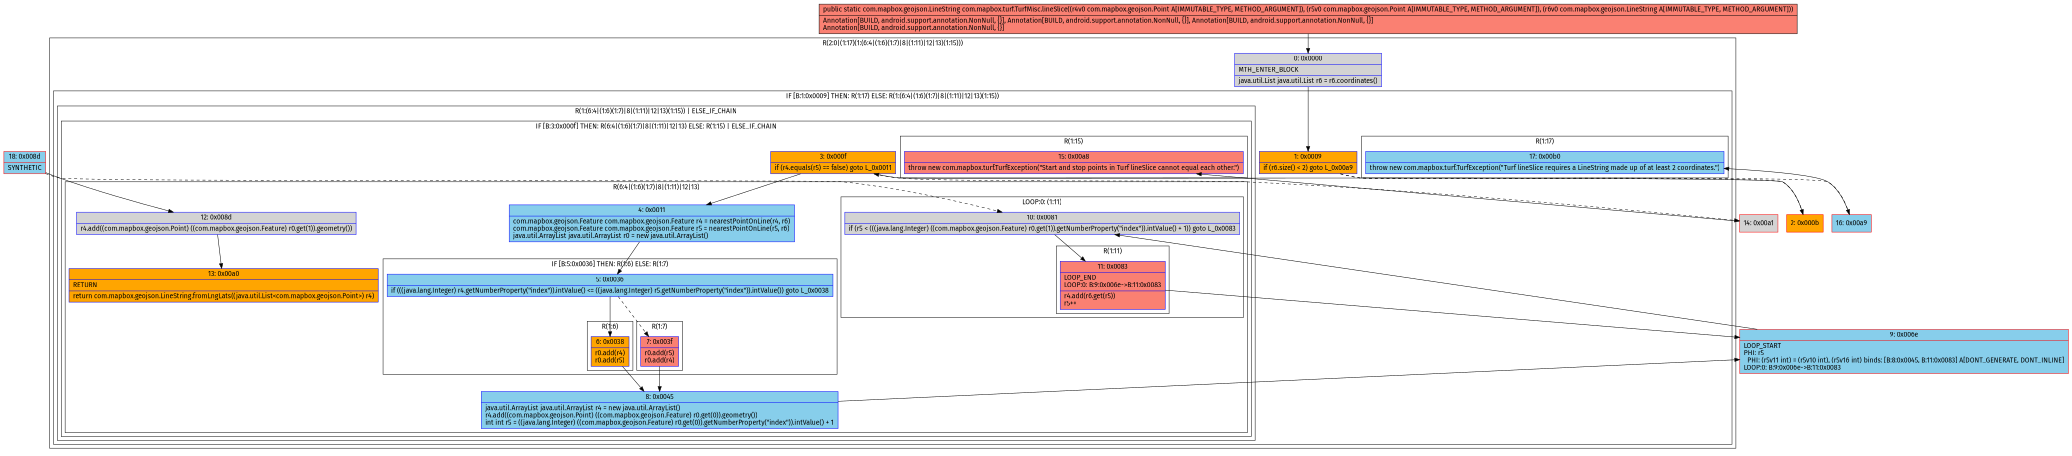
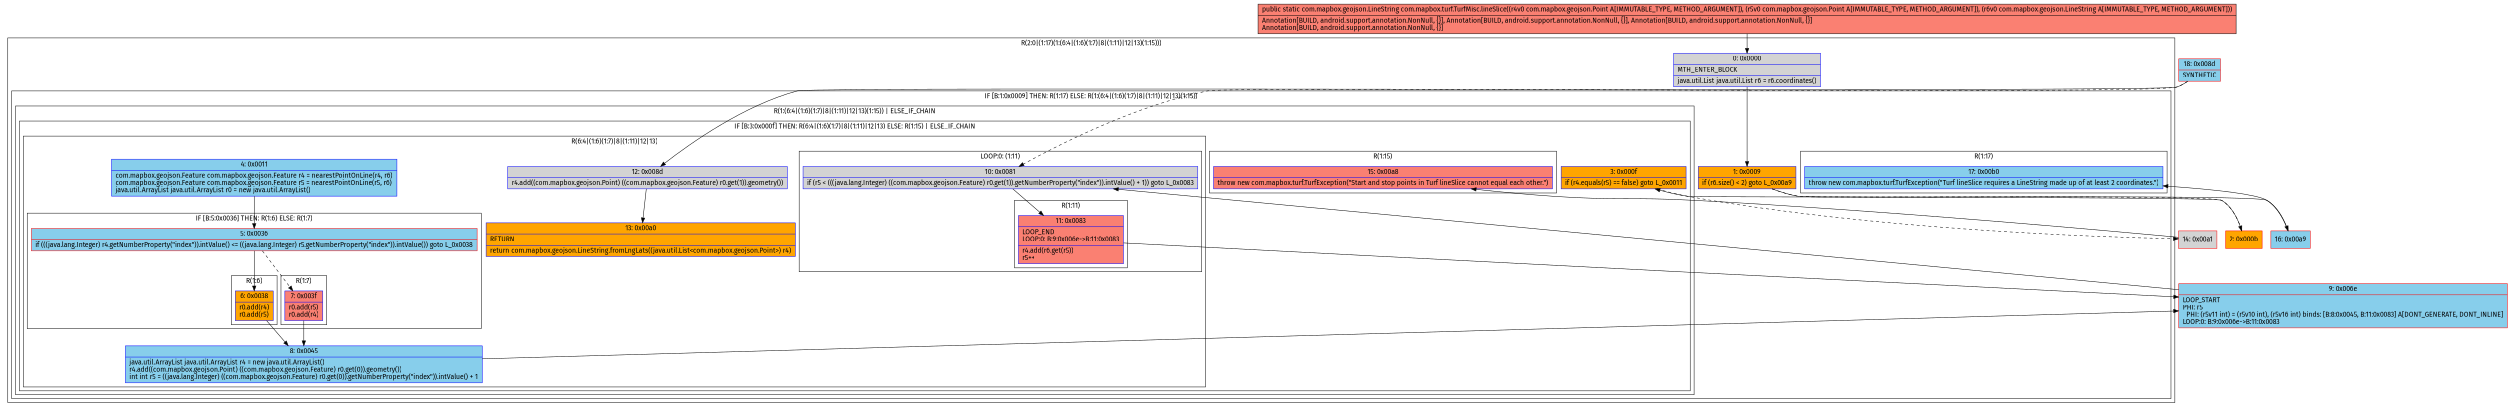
(1601, 178) -> (2036, 197)
(756, 189) -> none
(610, 285) -> (254, 240)
